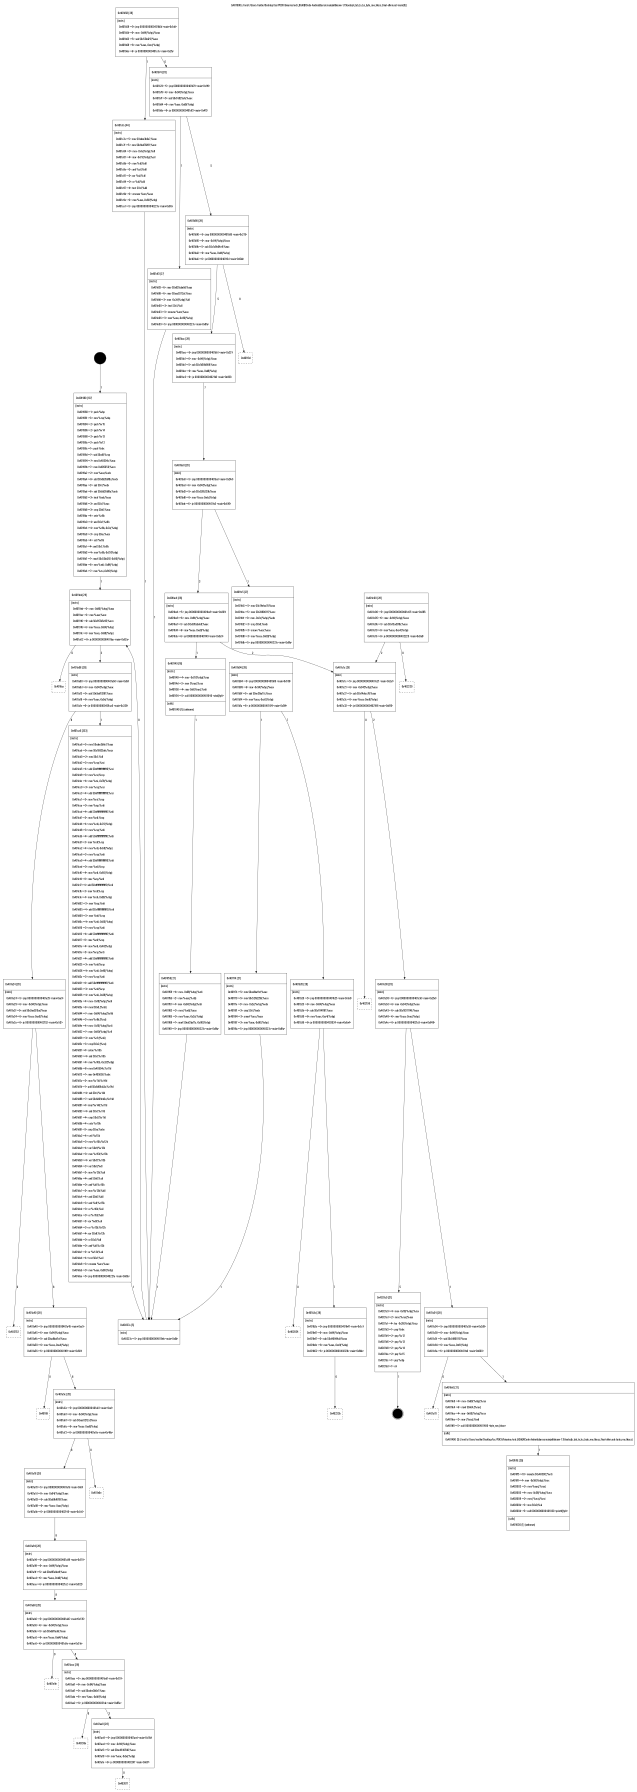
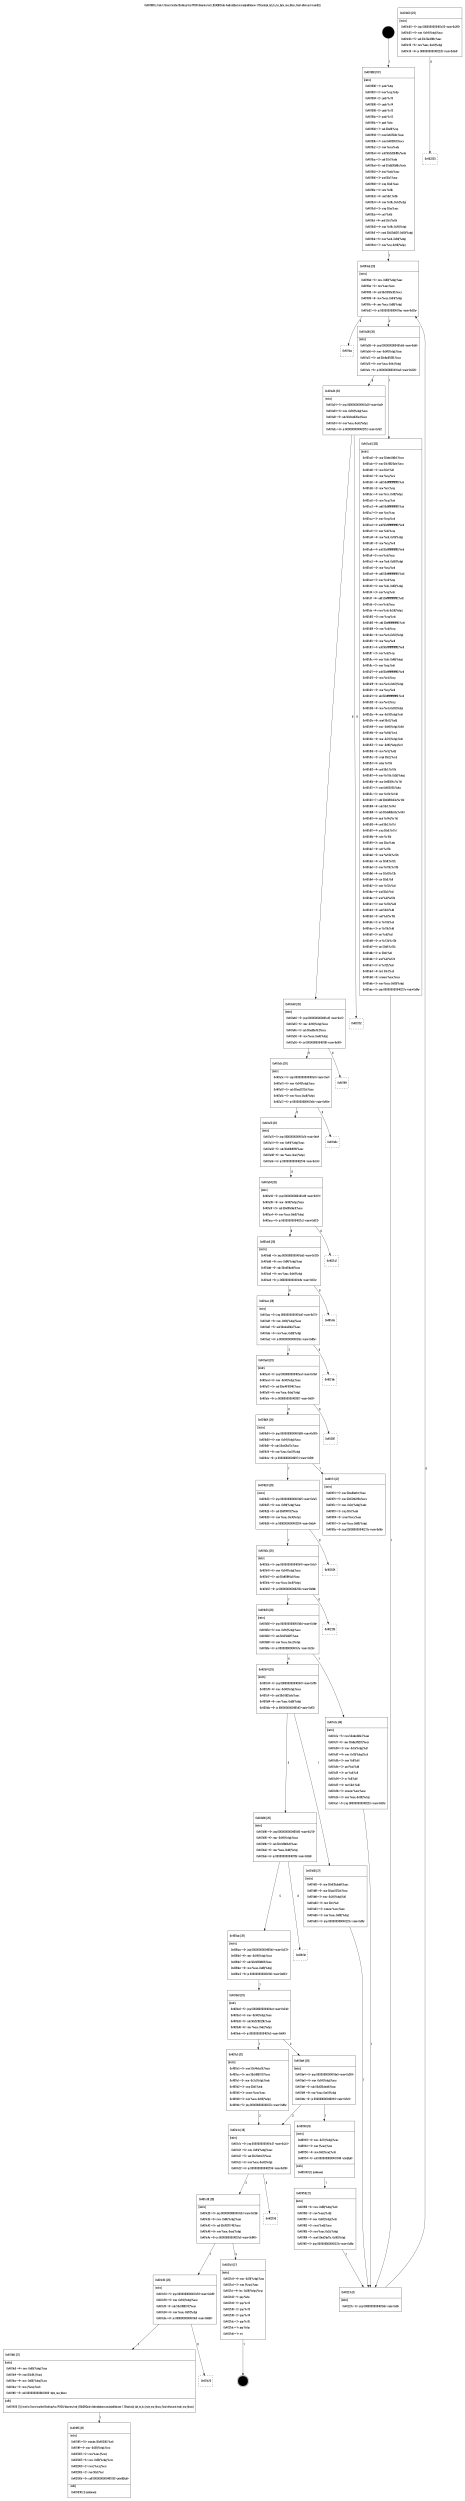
(381, 651) -> (259, 2117)
(256, 1190) -> none
none -> (332, 1261)
none -> (288, 1408)
none -> (288, 1599)
